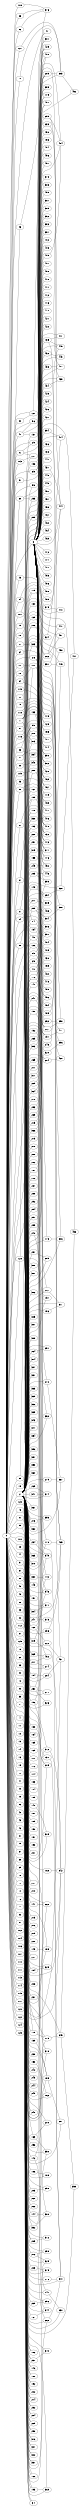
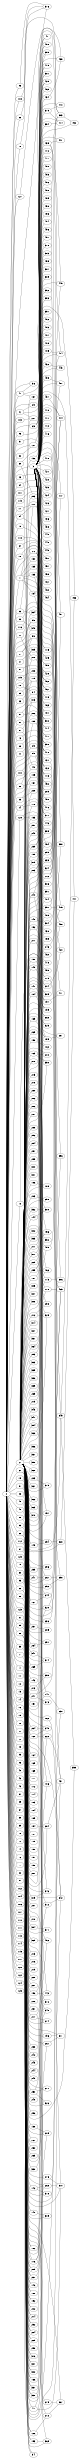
(38, 454) -> (39, 208)
none -> (20, 1755)
